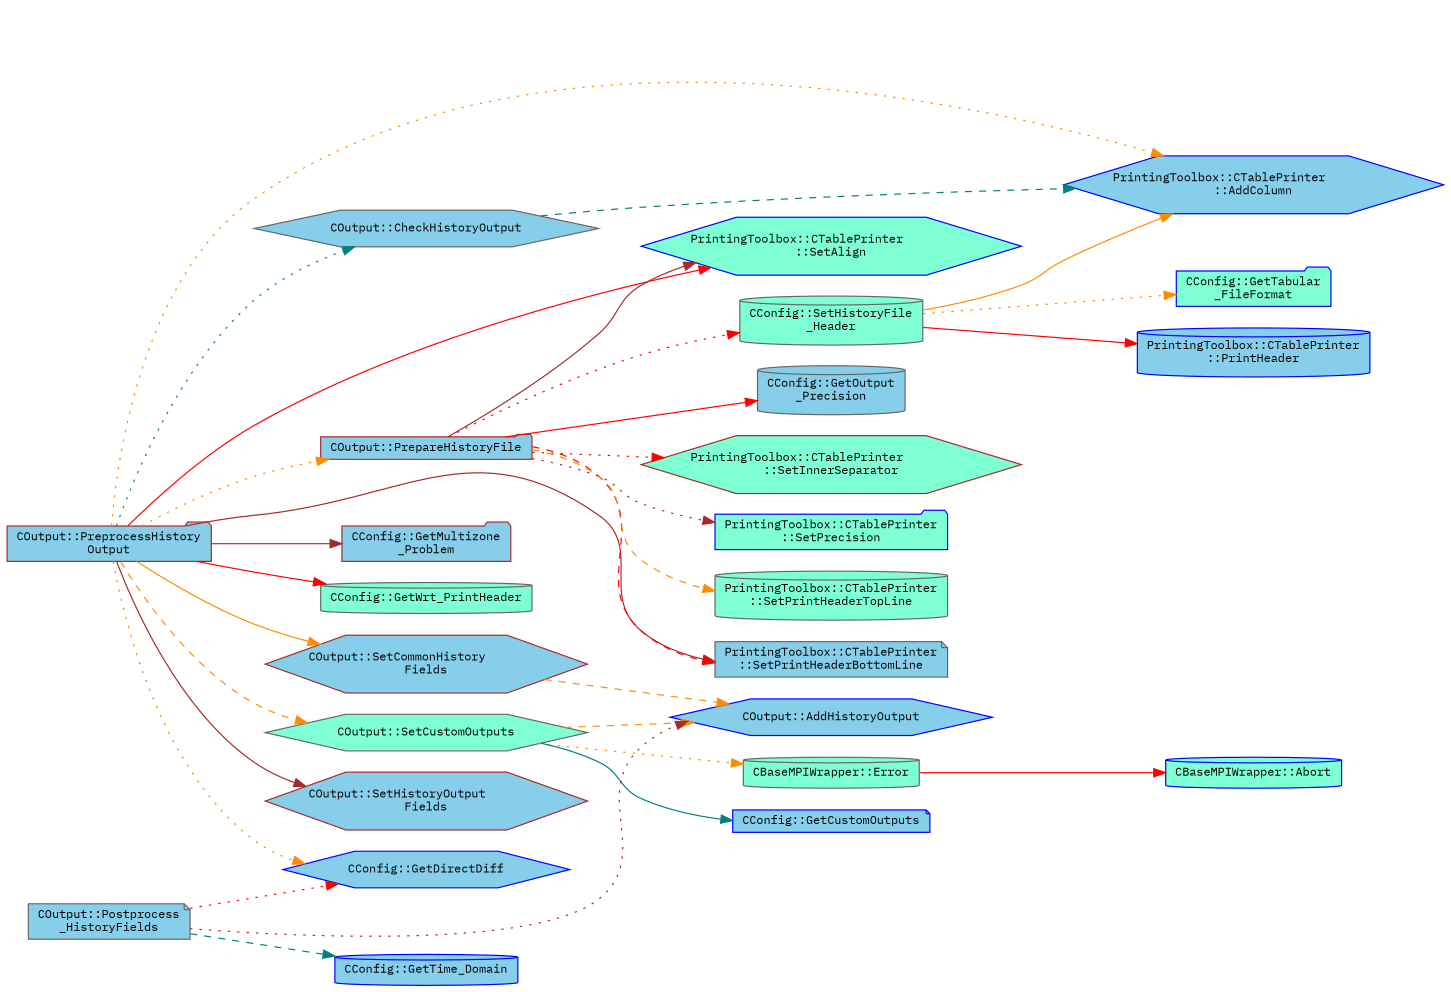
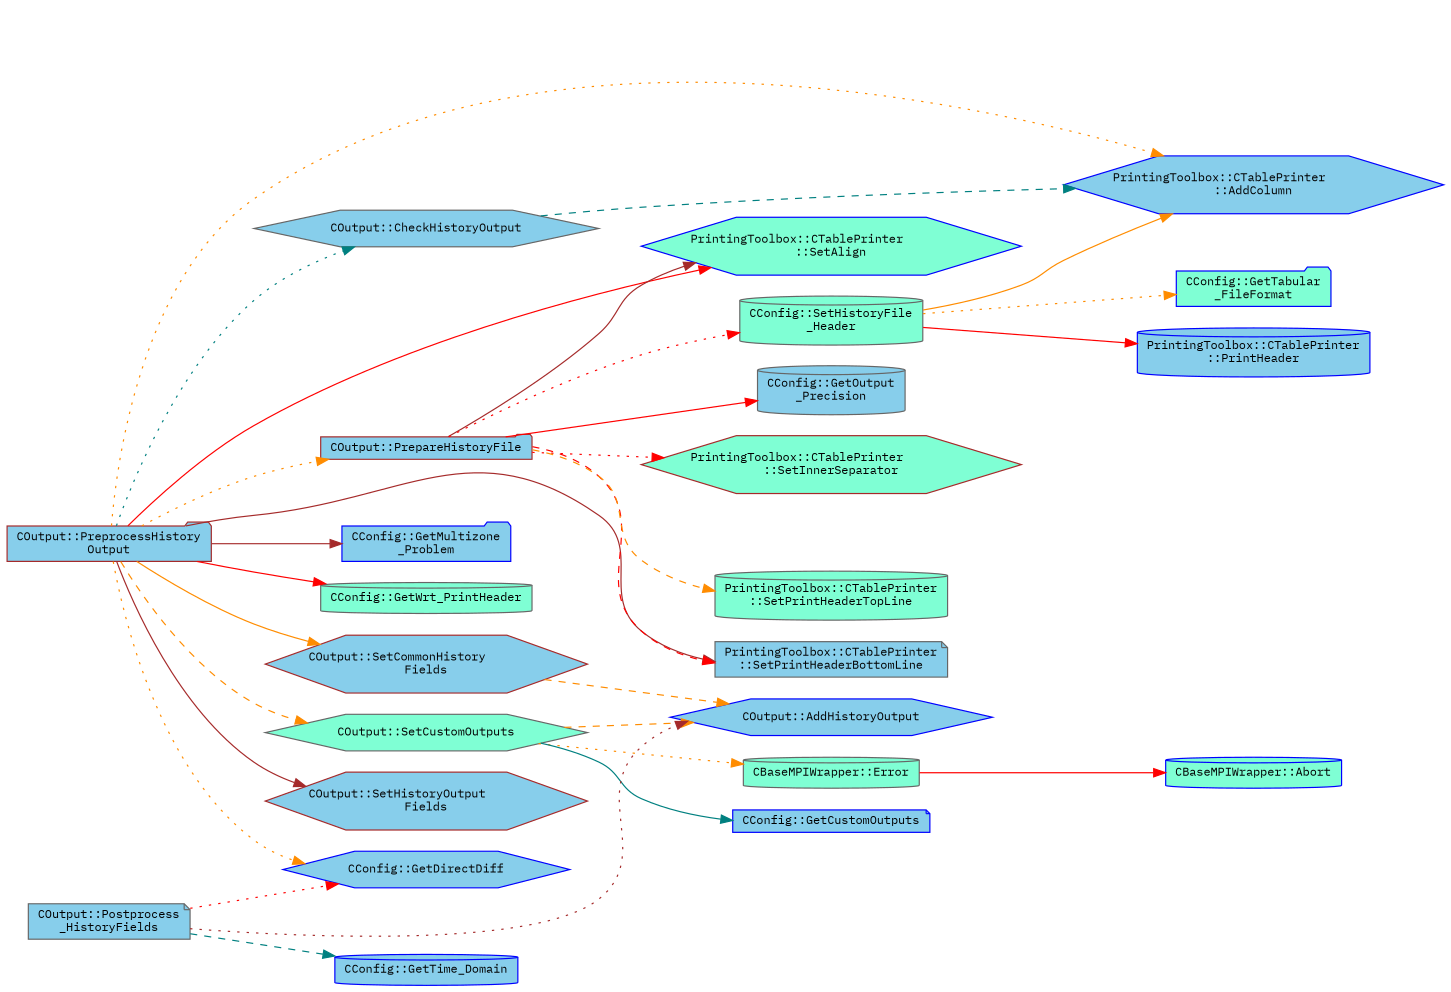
(831, 532) -> none
(426, 544) -> (426, 544)
